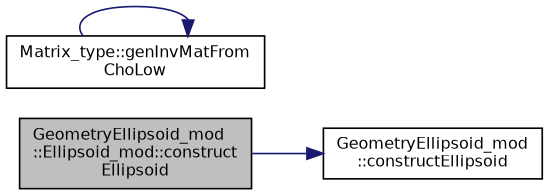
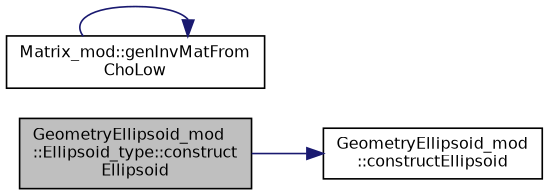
(136, 62) -> (136, 62)
(136, 154) -> (136, 154)
